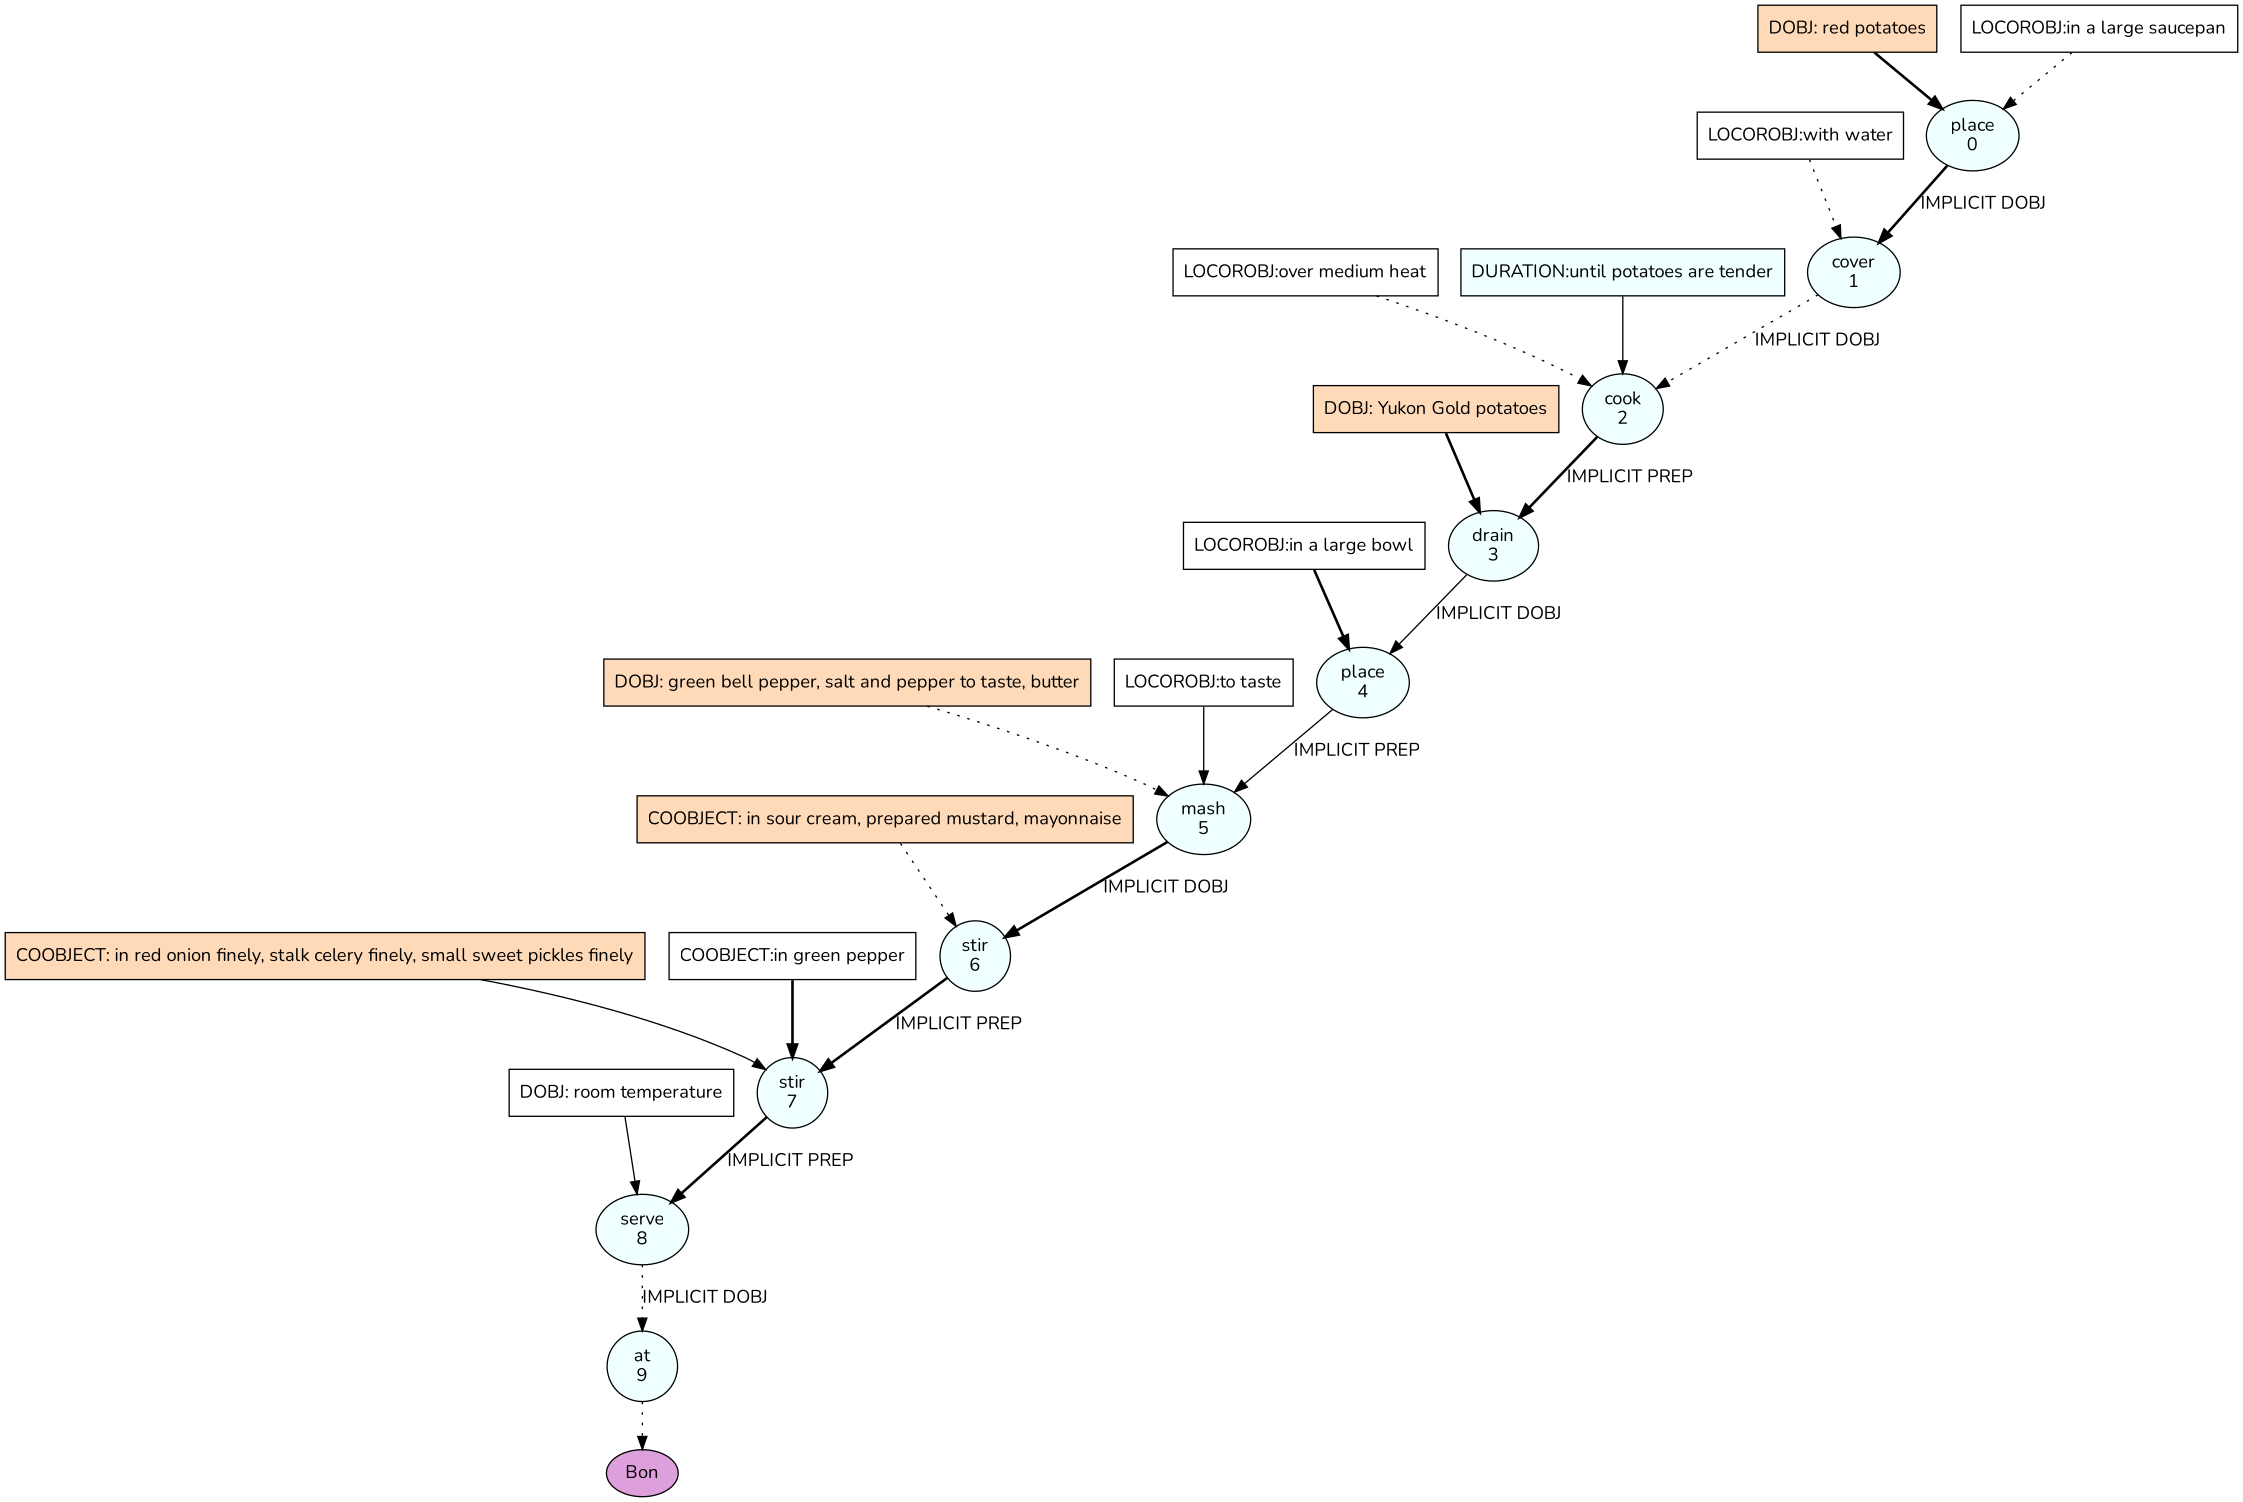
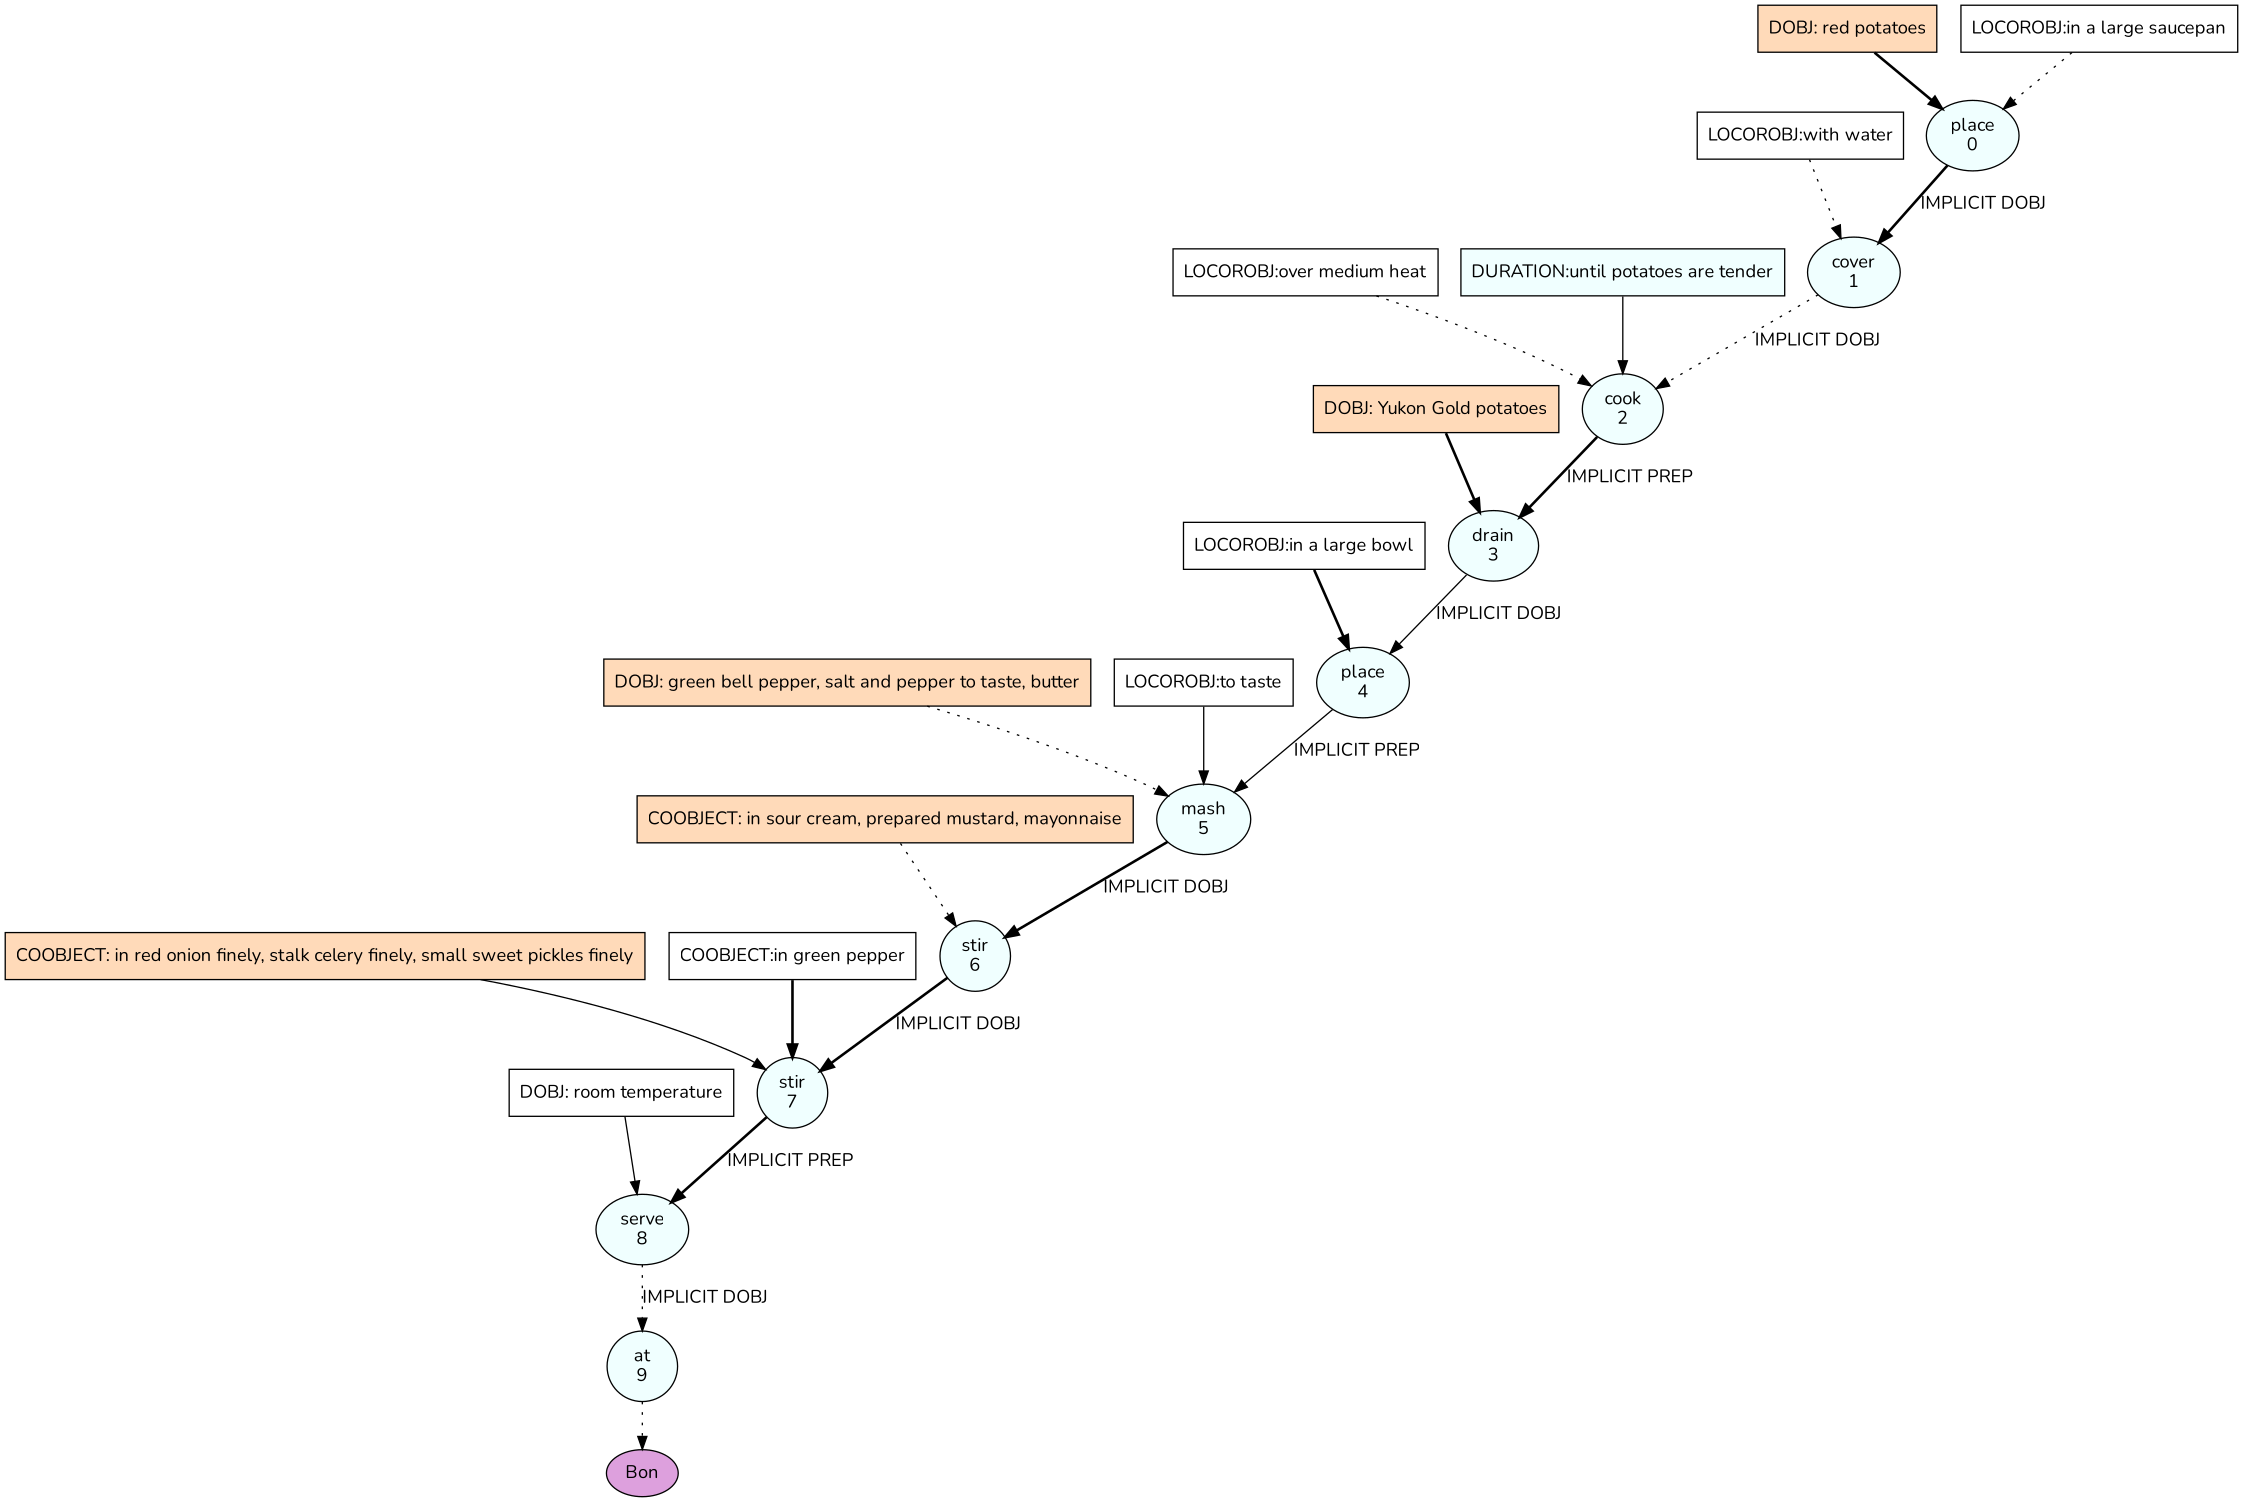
(959, 1024) -> (959, 1024)
